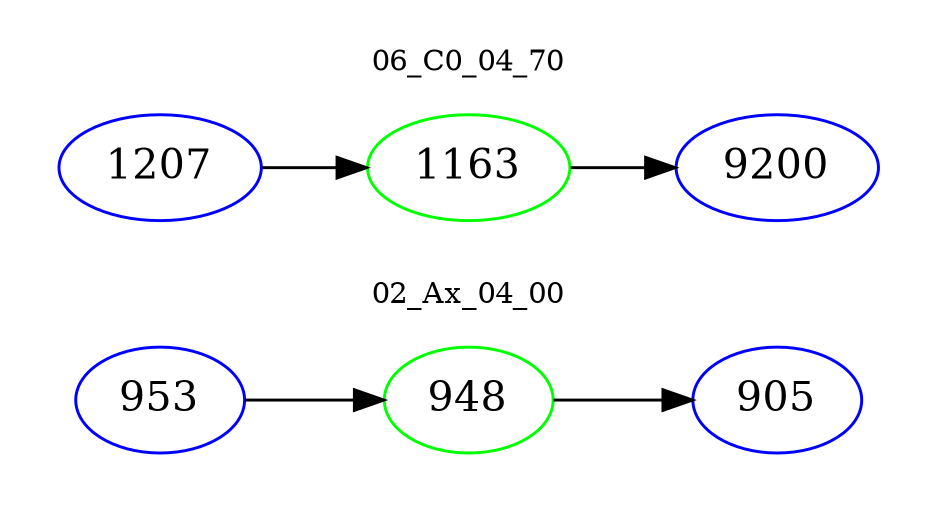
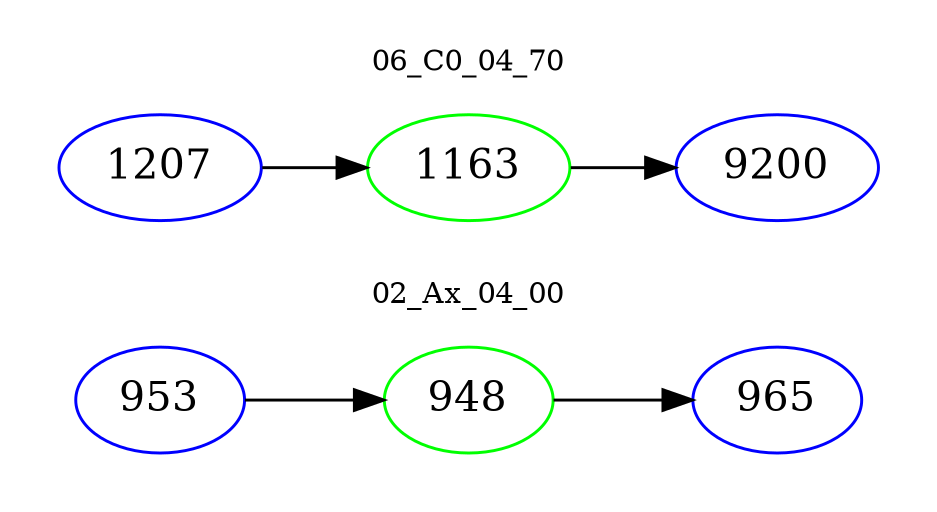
(777, 400) -> (777, 400)
